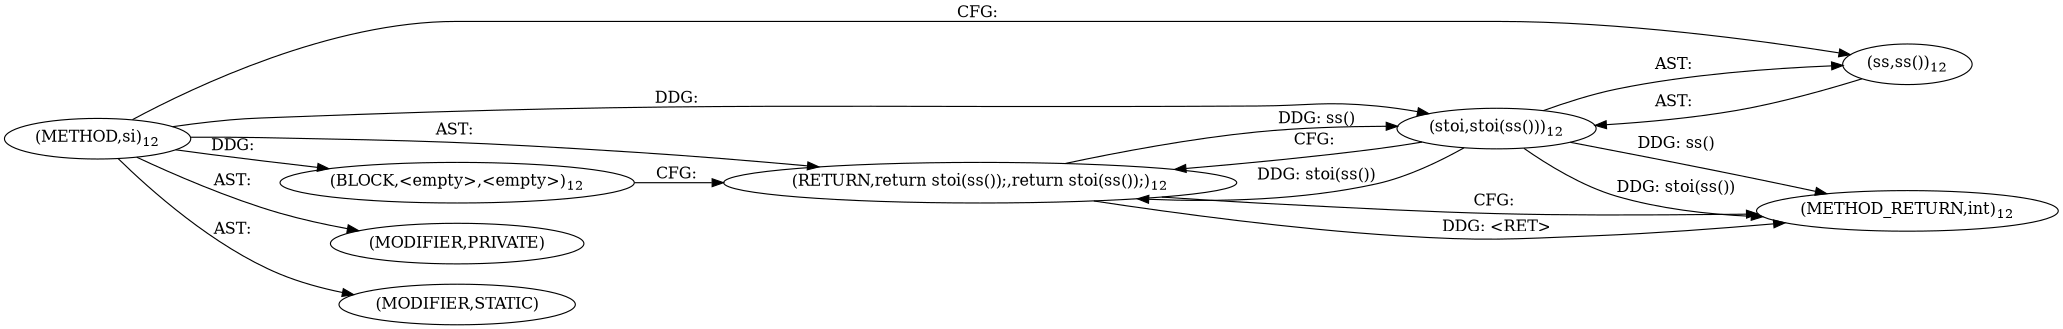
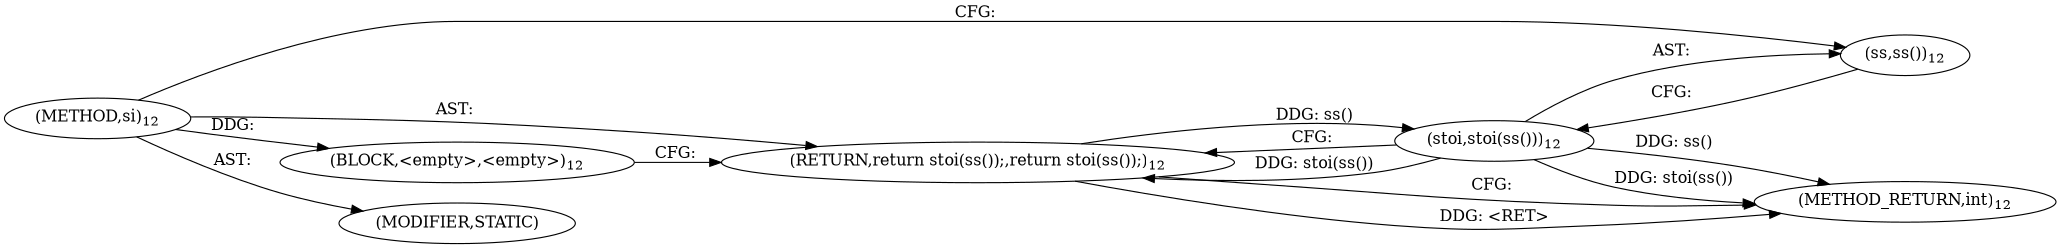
(1676, 102) -> (1674, 93)
(795, 106) -> none
(457, 244) -> none
